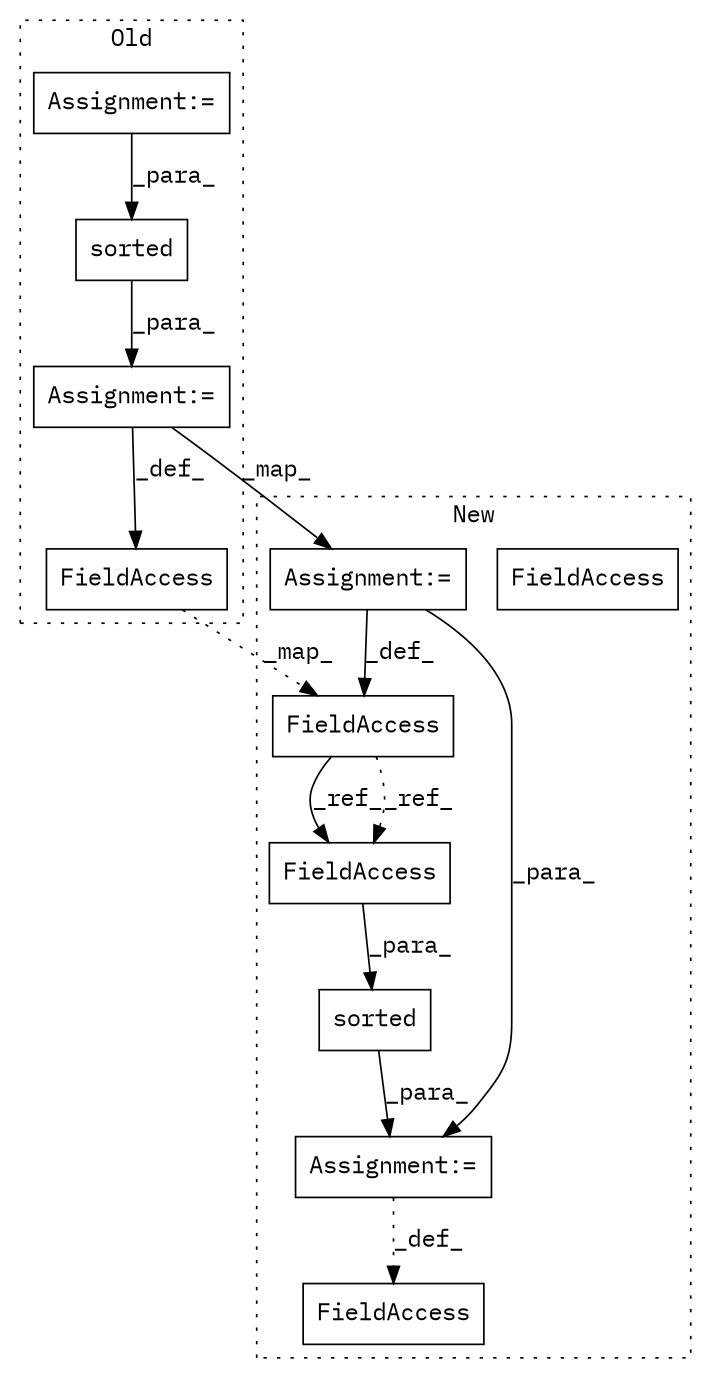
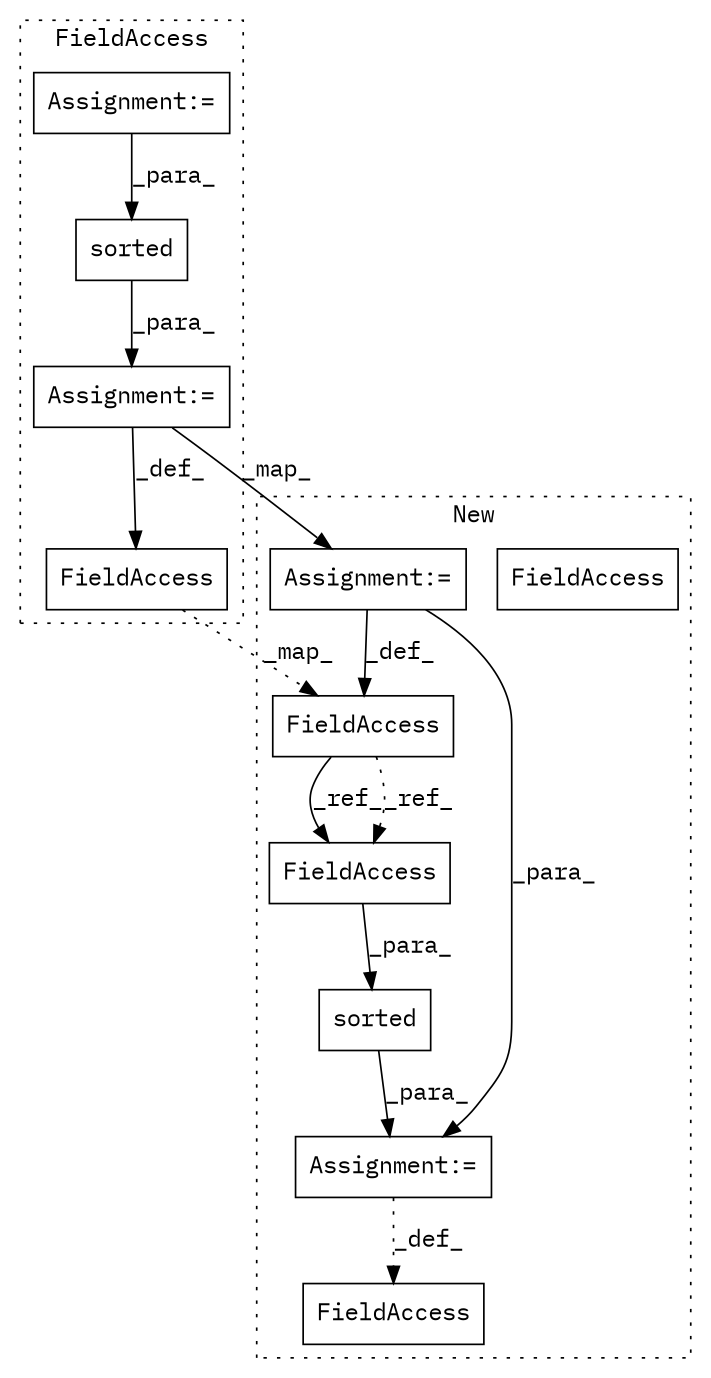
(132, 40) -> (132, 40)
